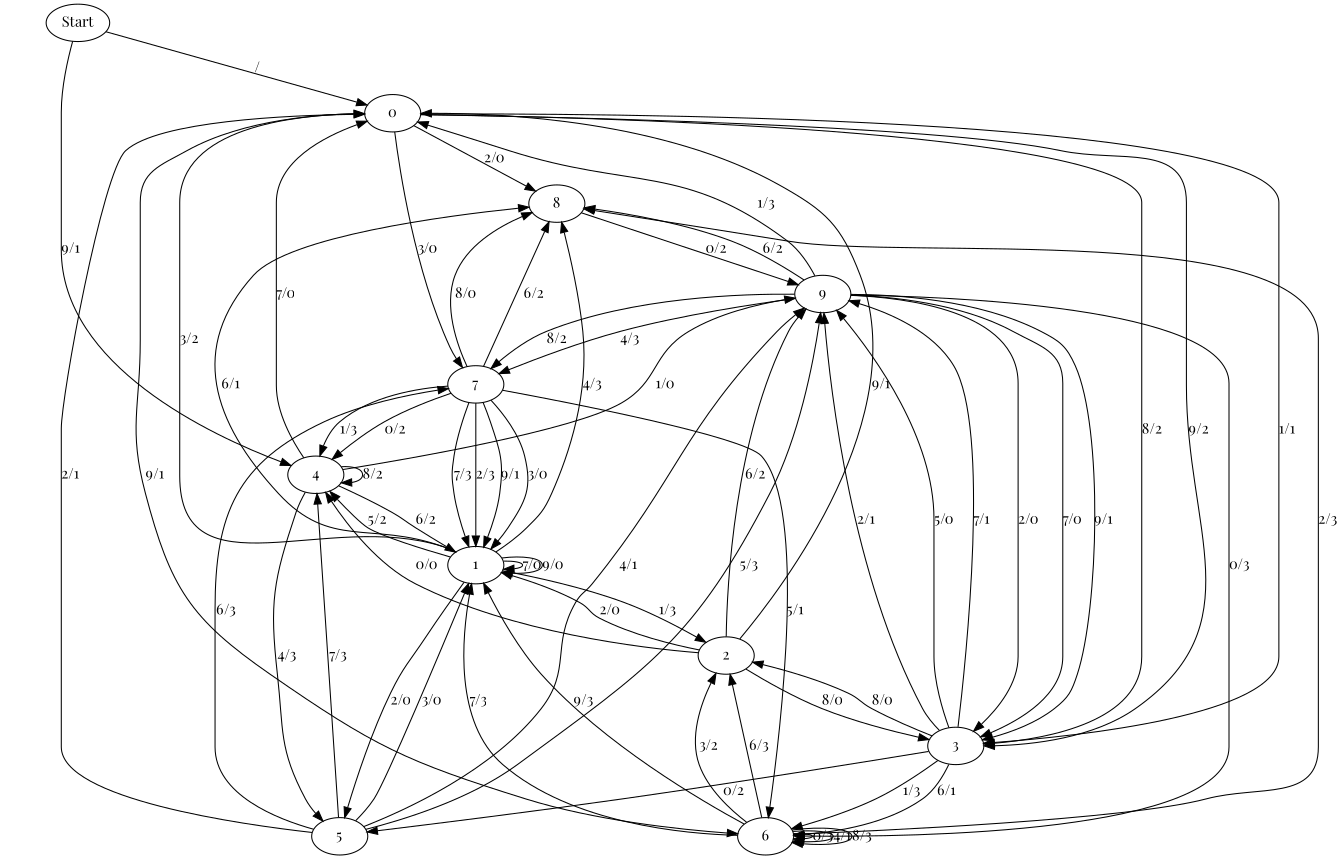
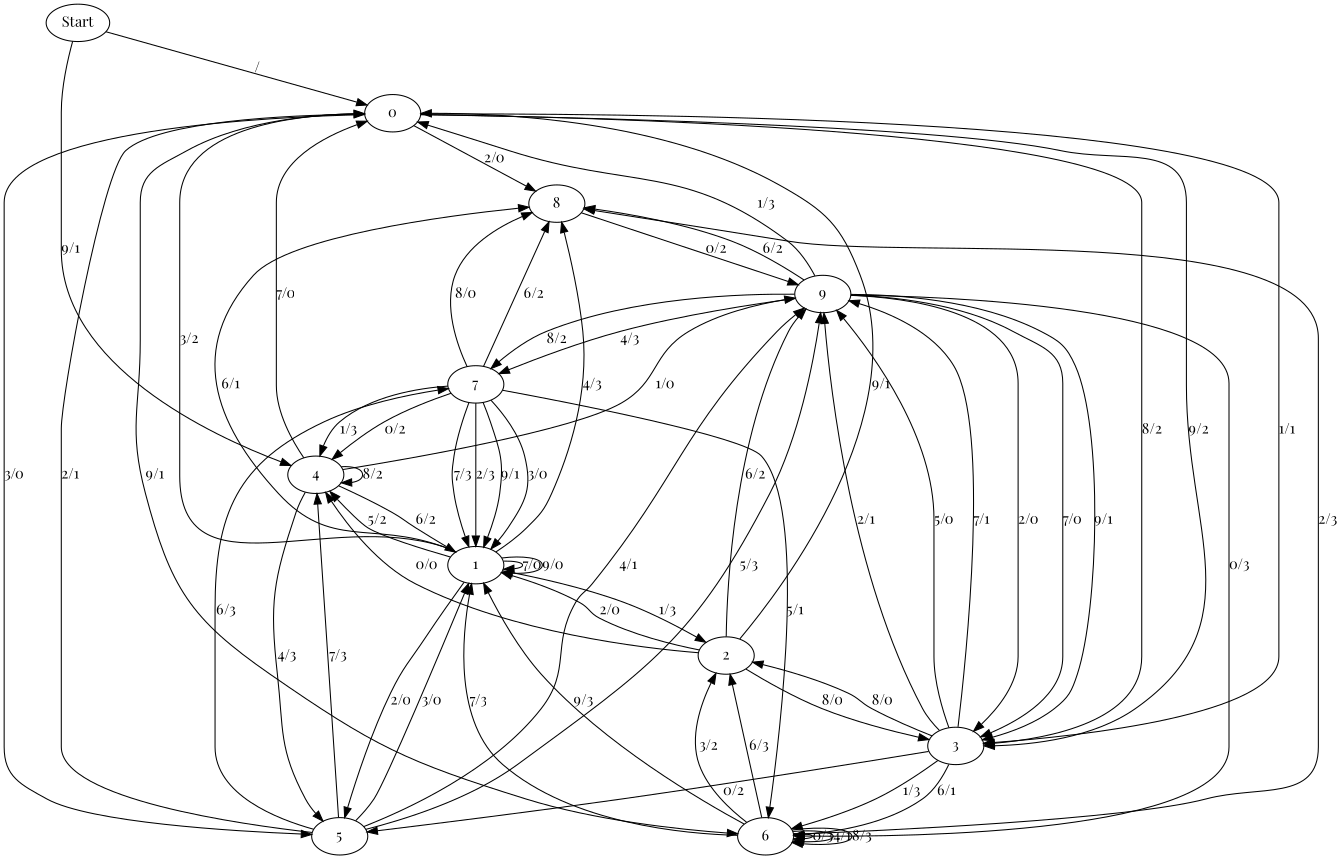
(416, 248) -> (4, 447)
